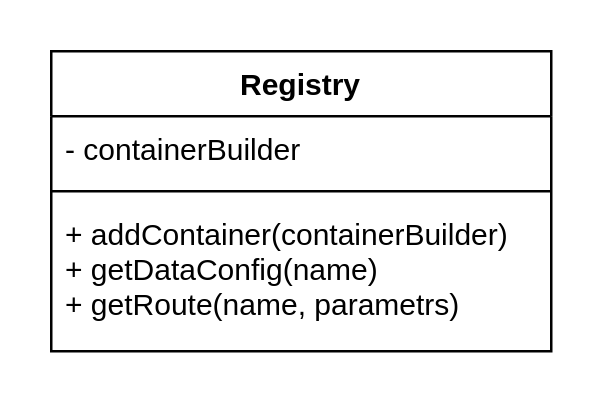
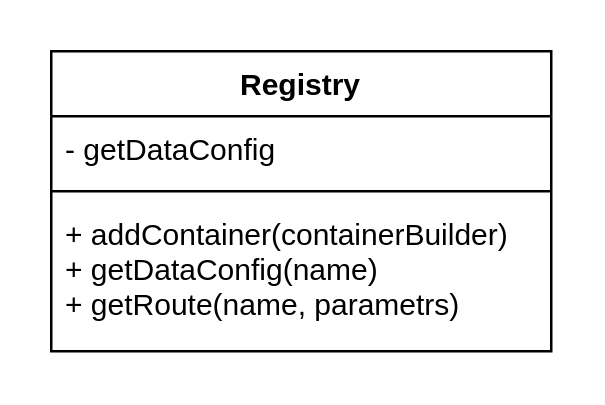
(201, 150) -> (183, 150)
